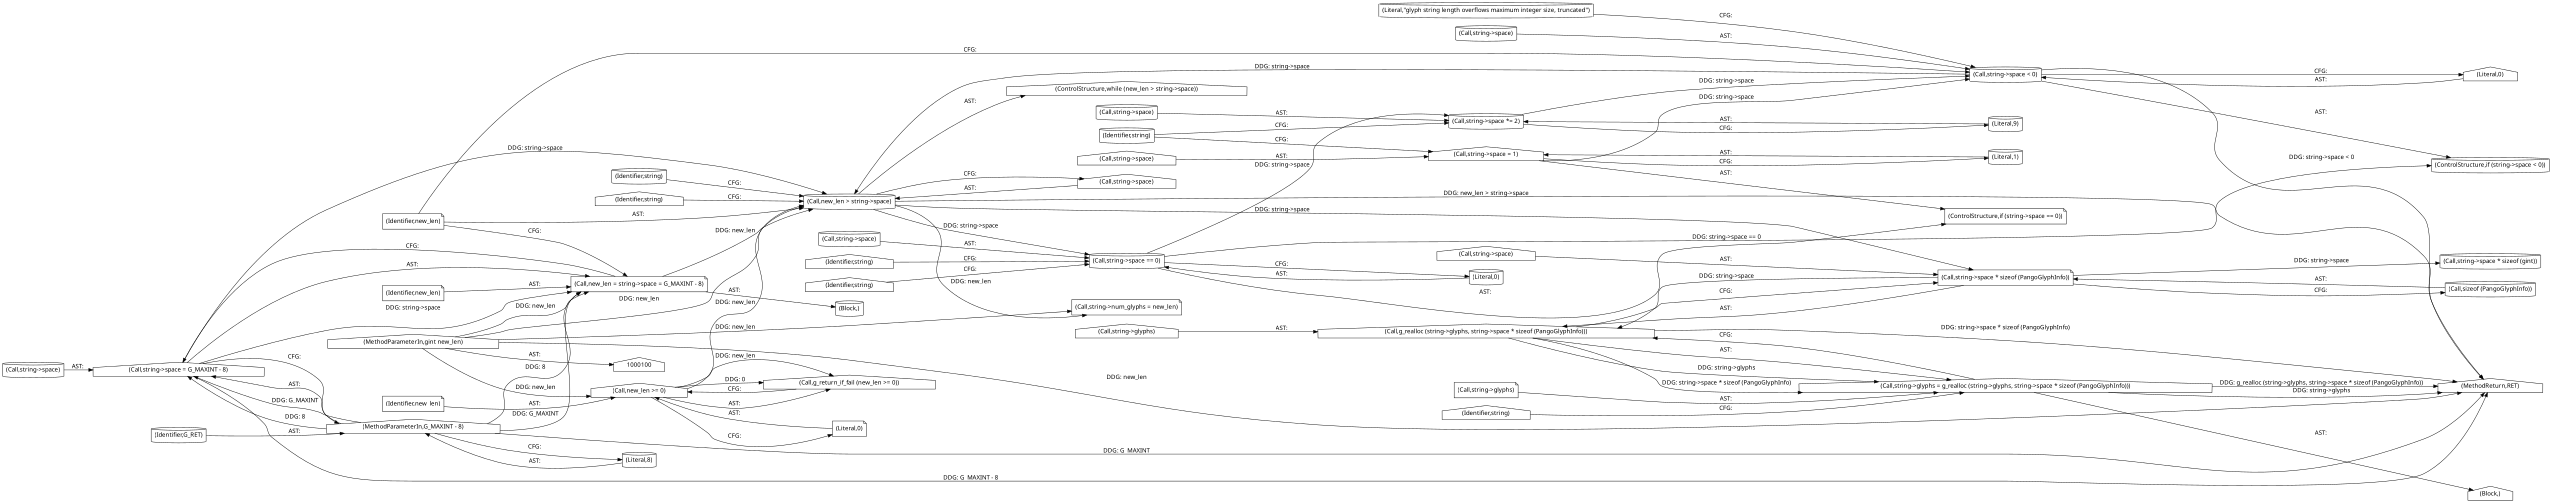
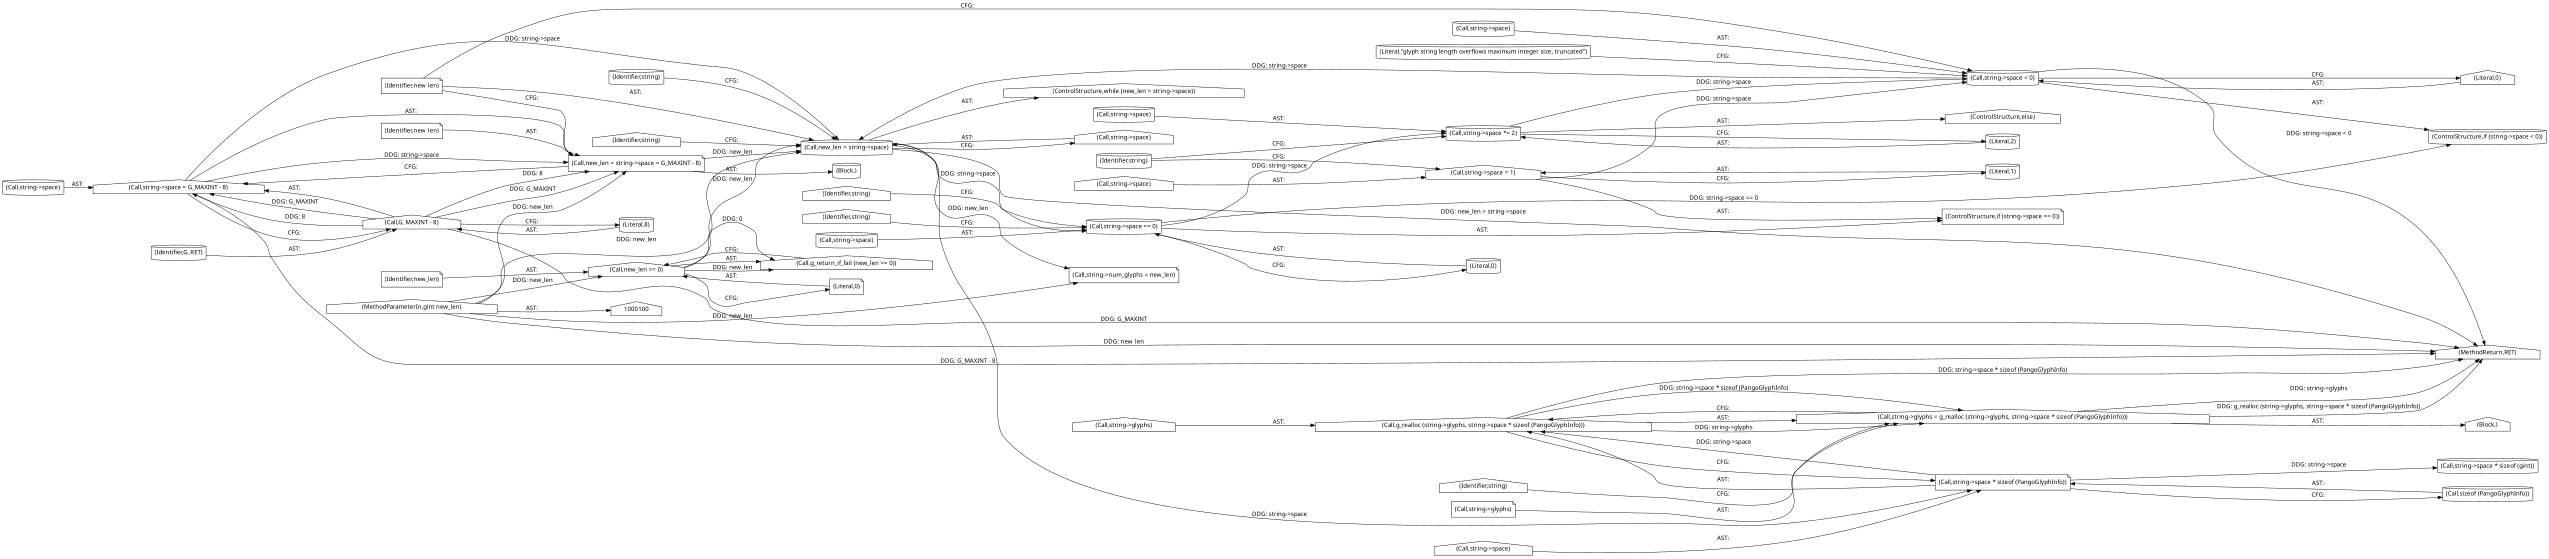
none -> (2003, 117)
(2006, 124) -> (2003, 142)
(413, 427) -> (412, 223)
